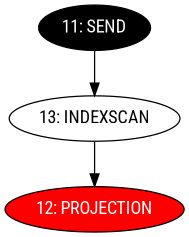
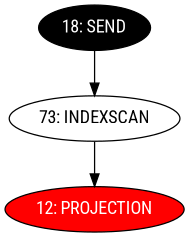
(95, 28) -> (95, 28)
(95, 119) -> (95, 119)
